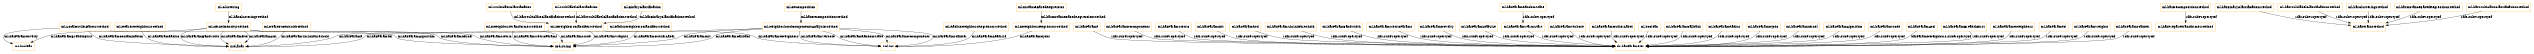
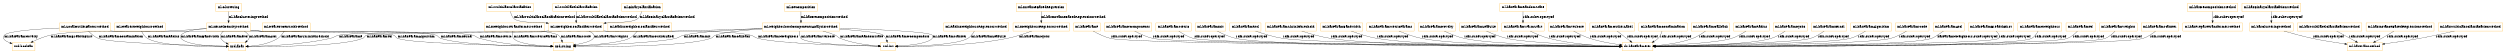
(2304, 20) -> (2271, 16)
(1649, 27) -> (1663, 27)
(24, 47) -> (24, 47)
